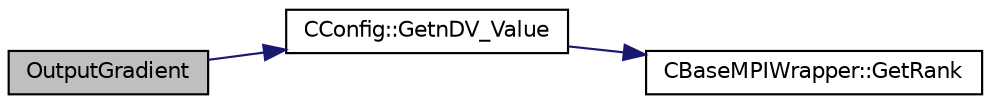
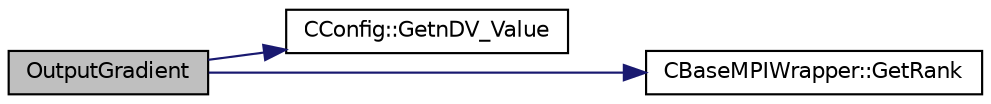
(596, 49) -> (416, 73)
